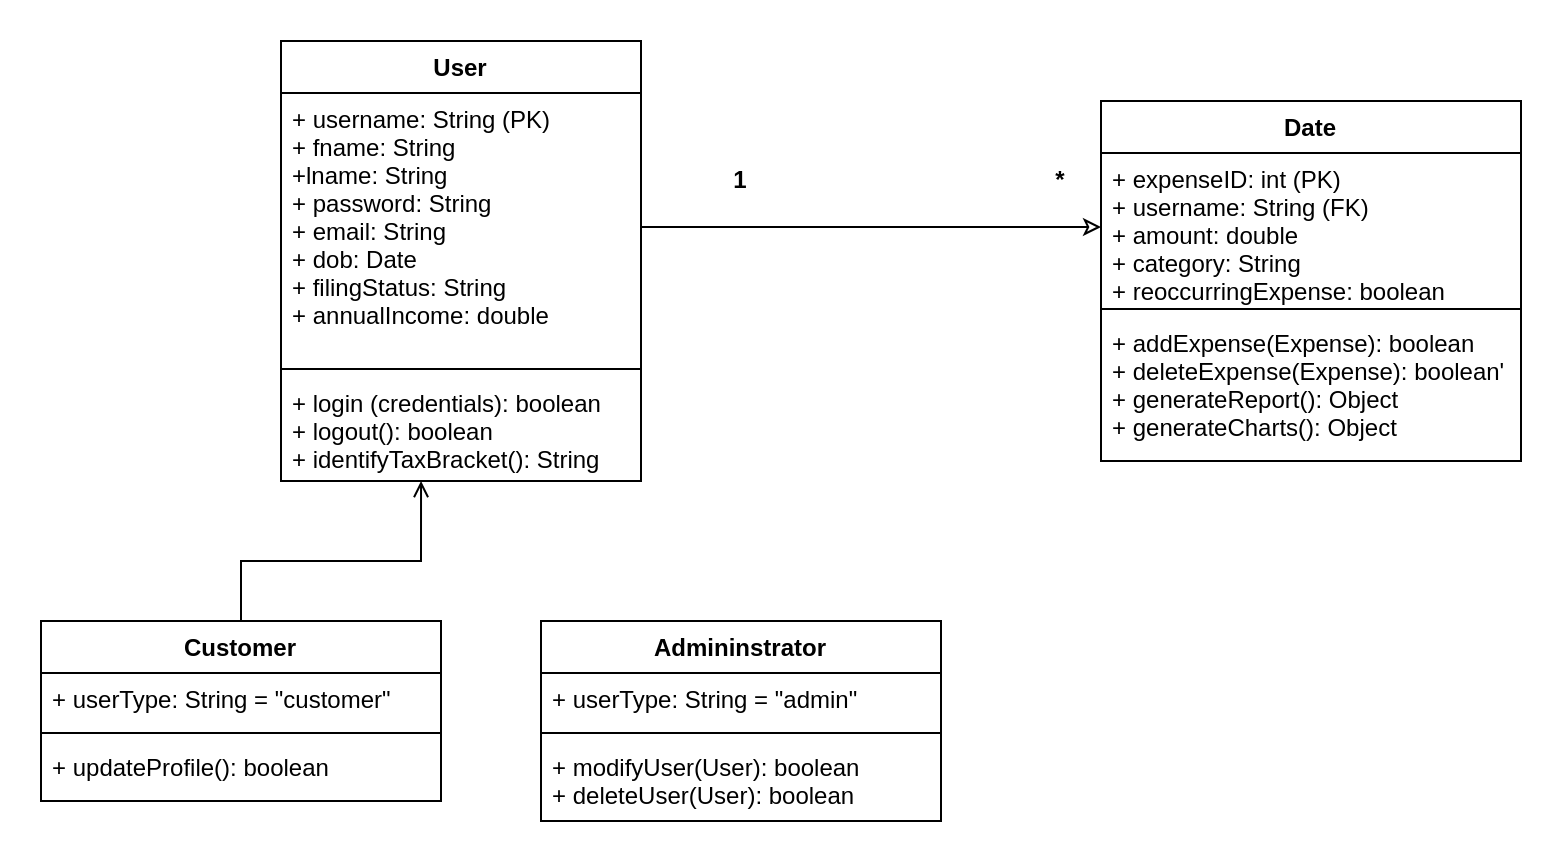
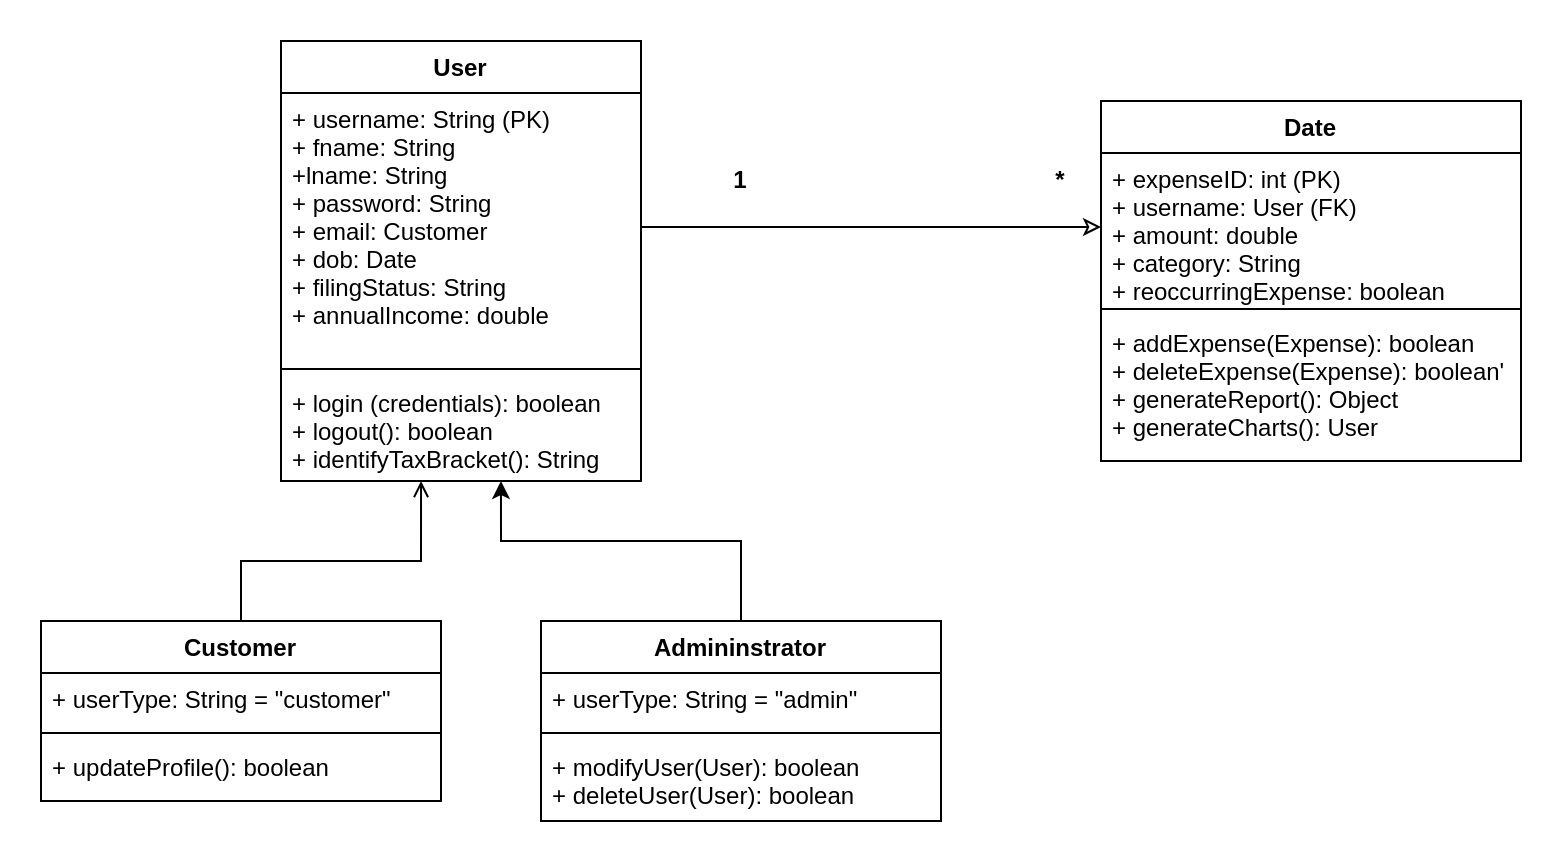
(431, 120) -> (431, 120)
(1238, 180) -> (1238, 180)
(1301, 344) -> (1301, 344)
none -> (638, 541)
